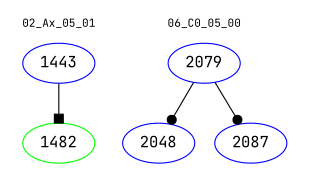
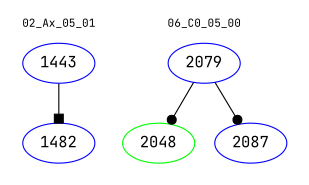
(59, 143) -> (59, 143)
(159, 143) -> (159, 143)
